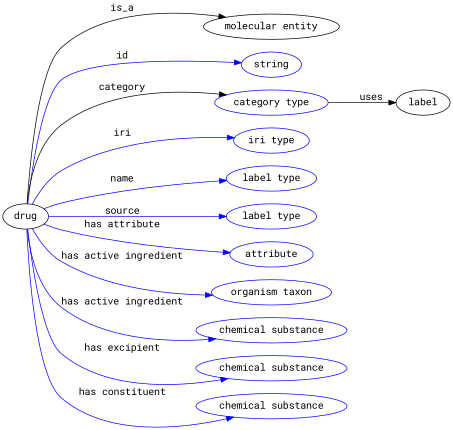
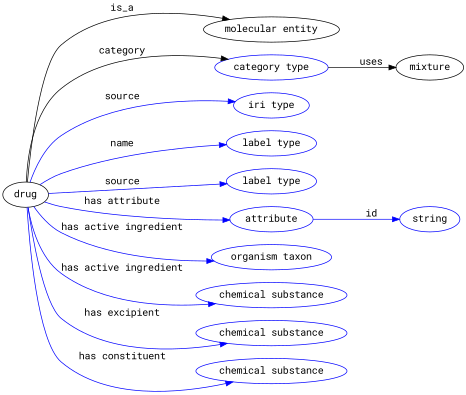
(82, 71) -> (353, 219)
(423, 103) -> (430, 67)
(122, 133) -> (122, 97)
